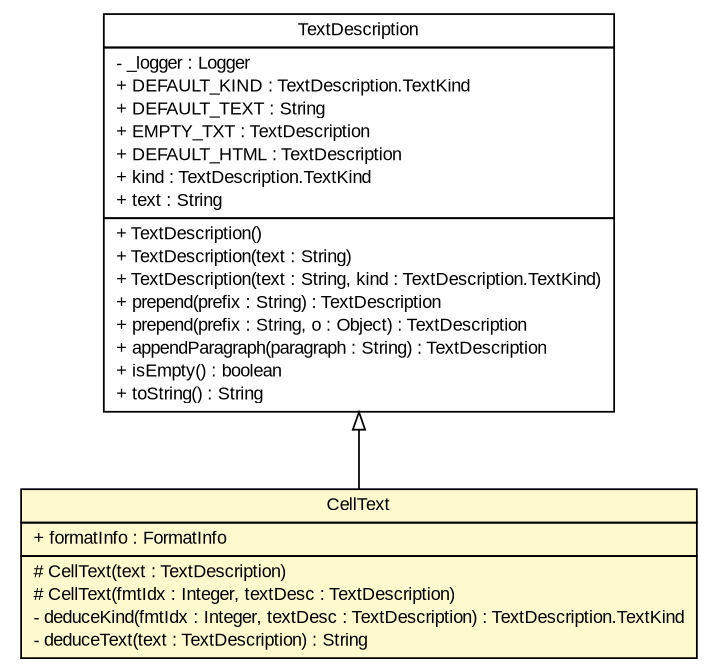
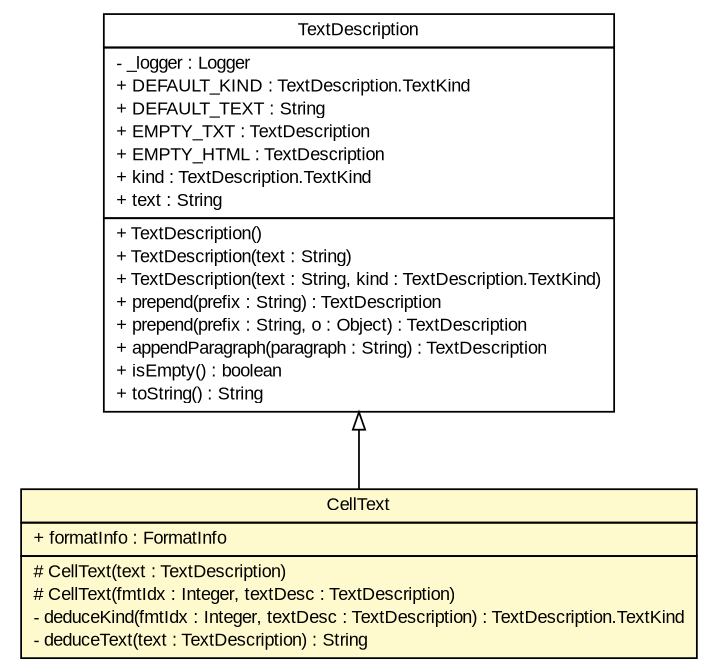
(260, 155) -> (251, 155)
